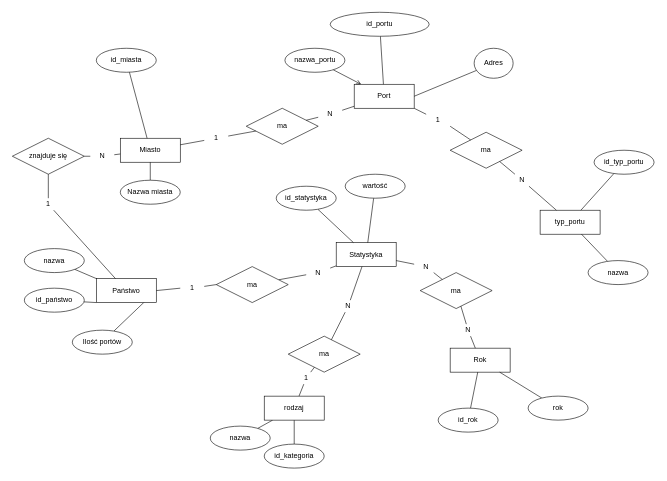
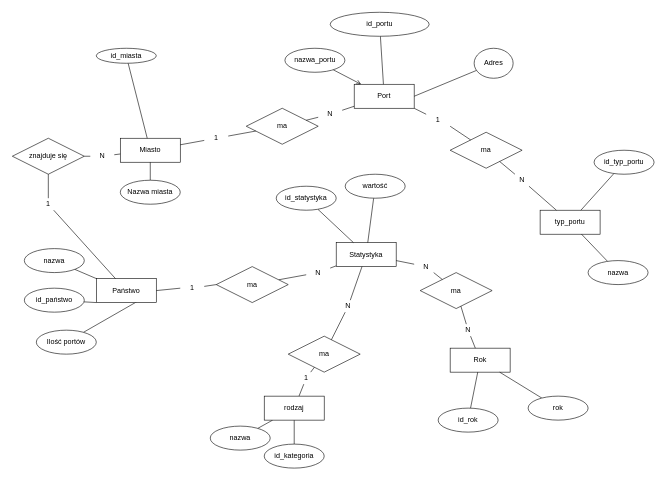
(126, 60) -> (126, 56)
(102, 342) -> (66, 342)
